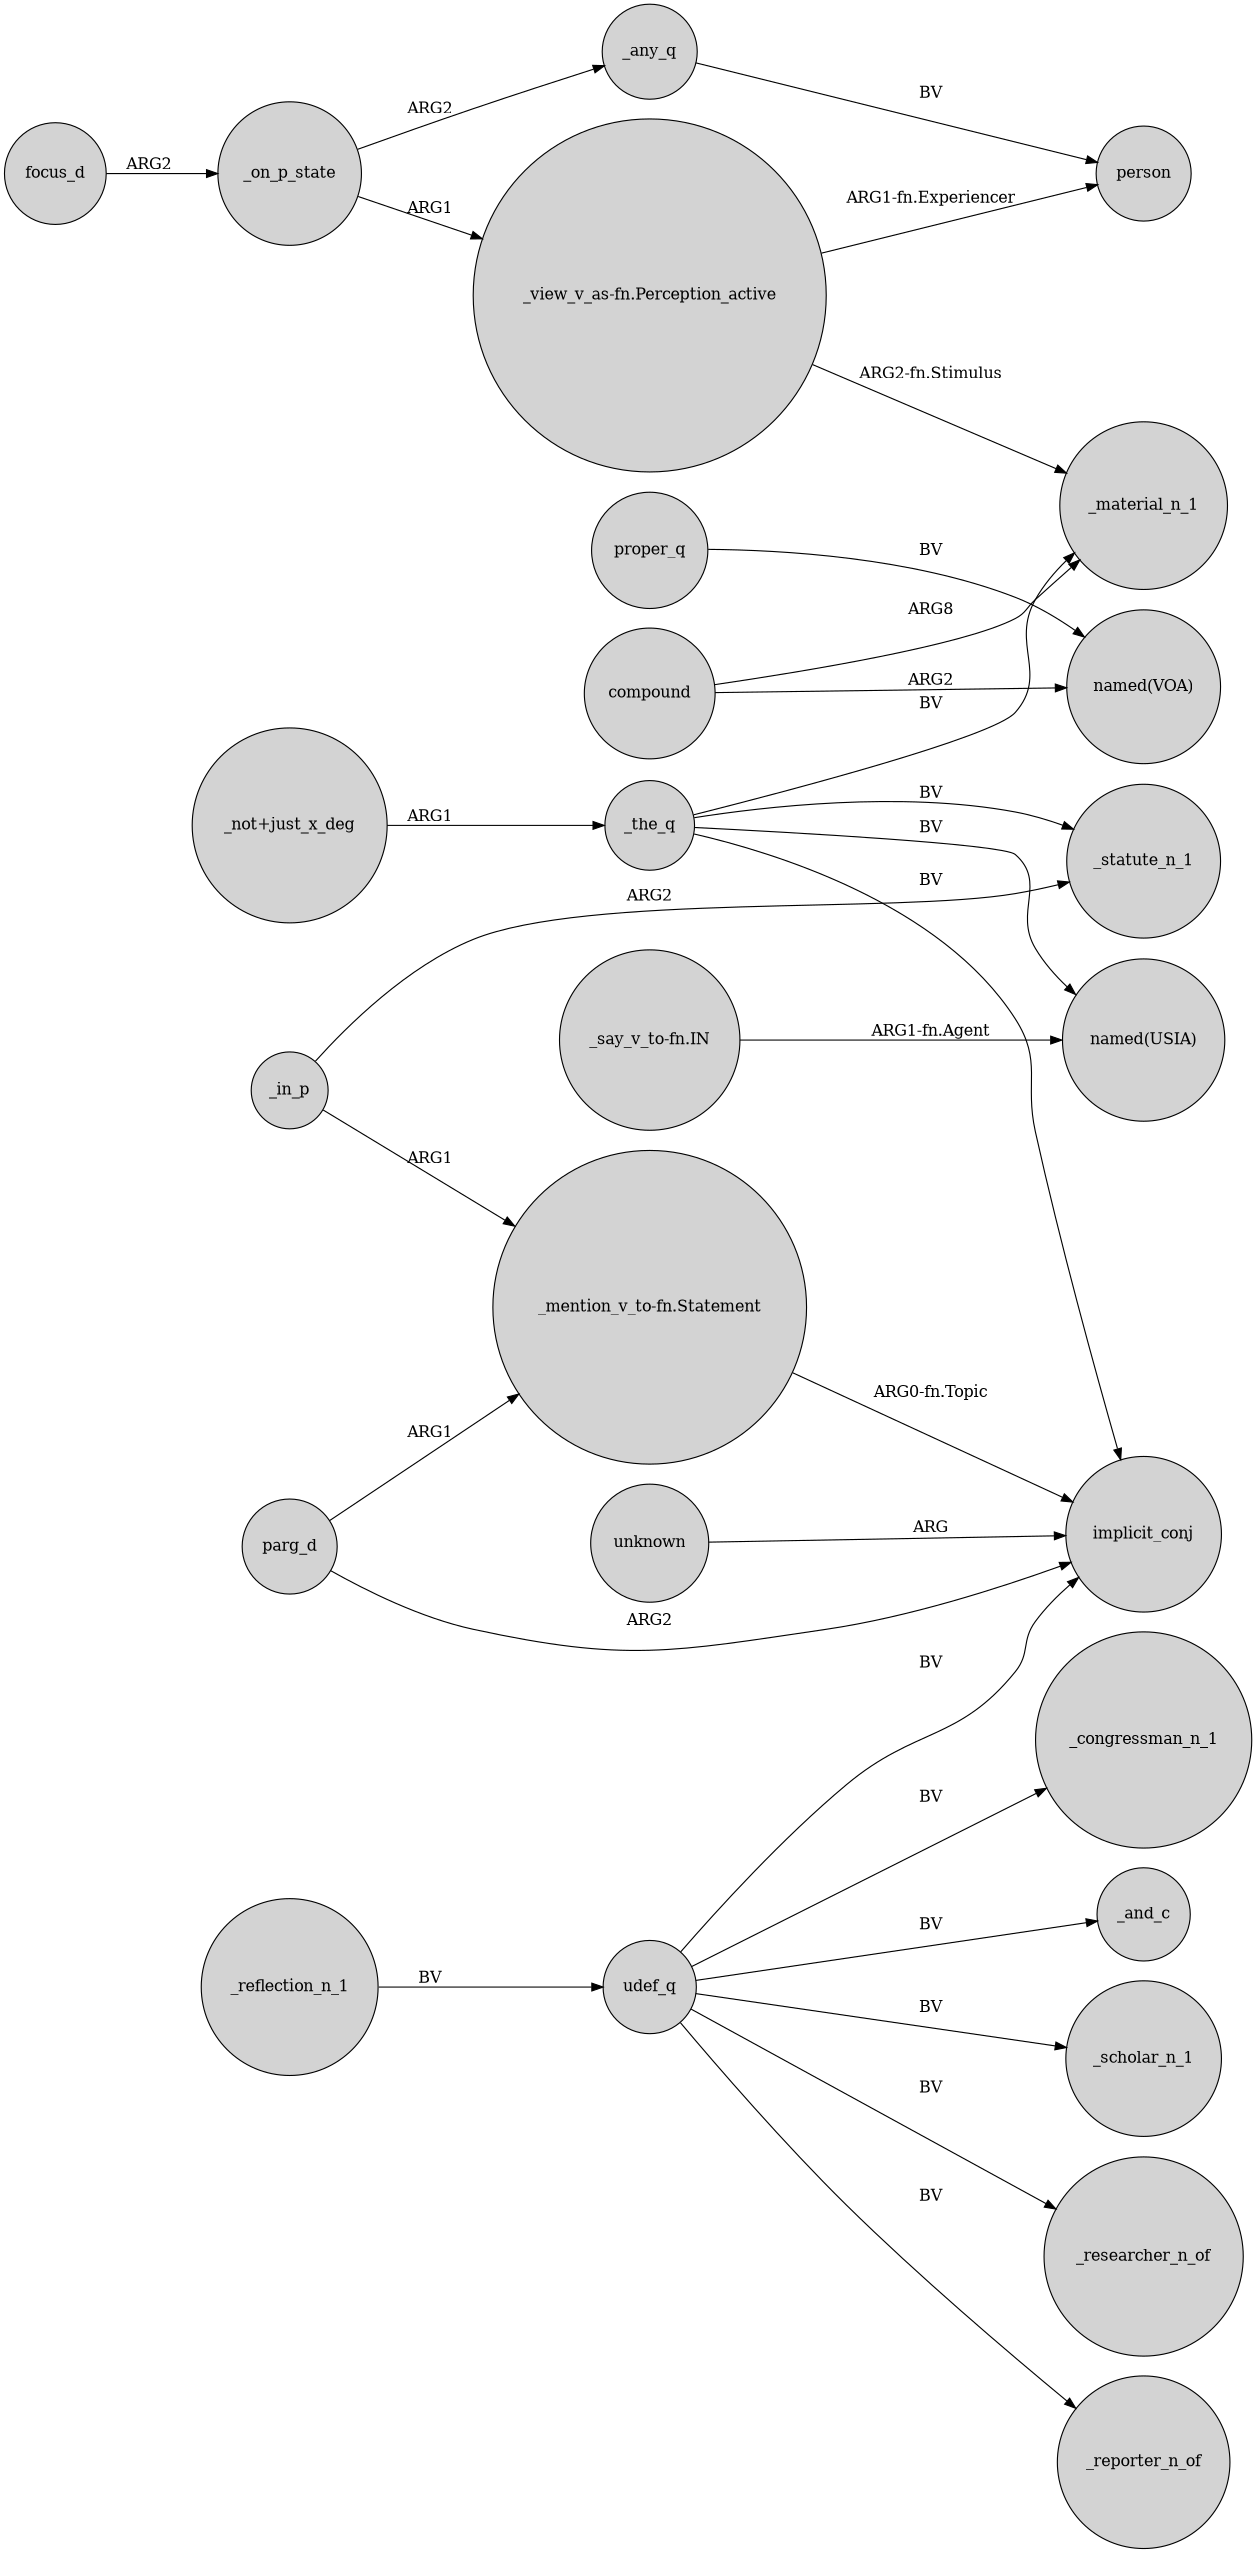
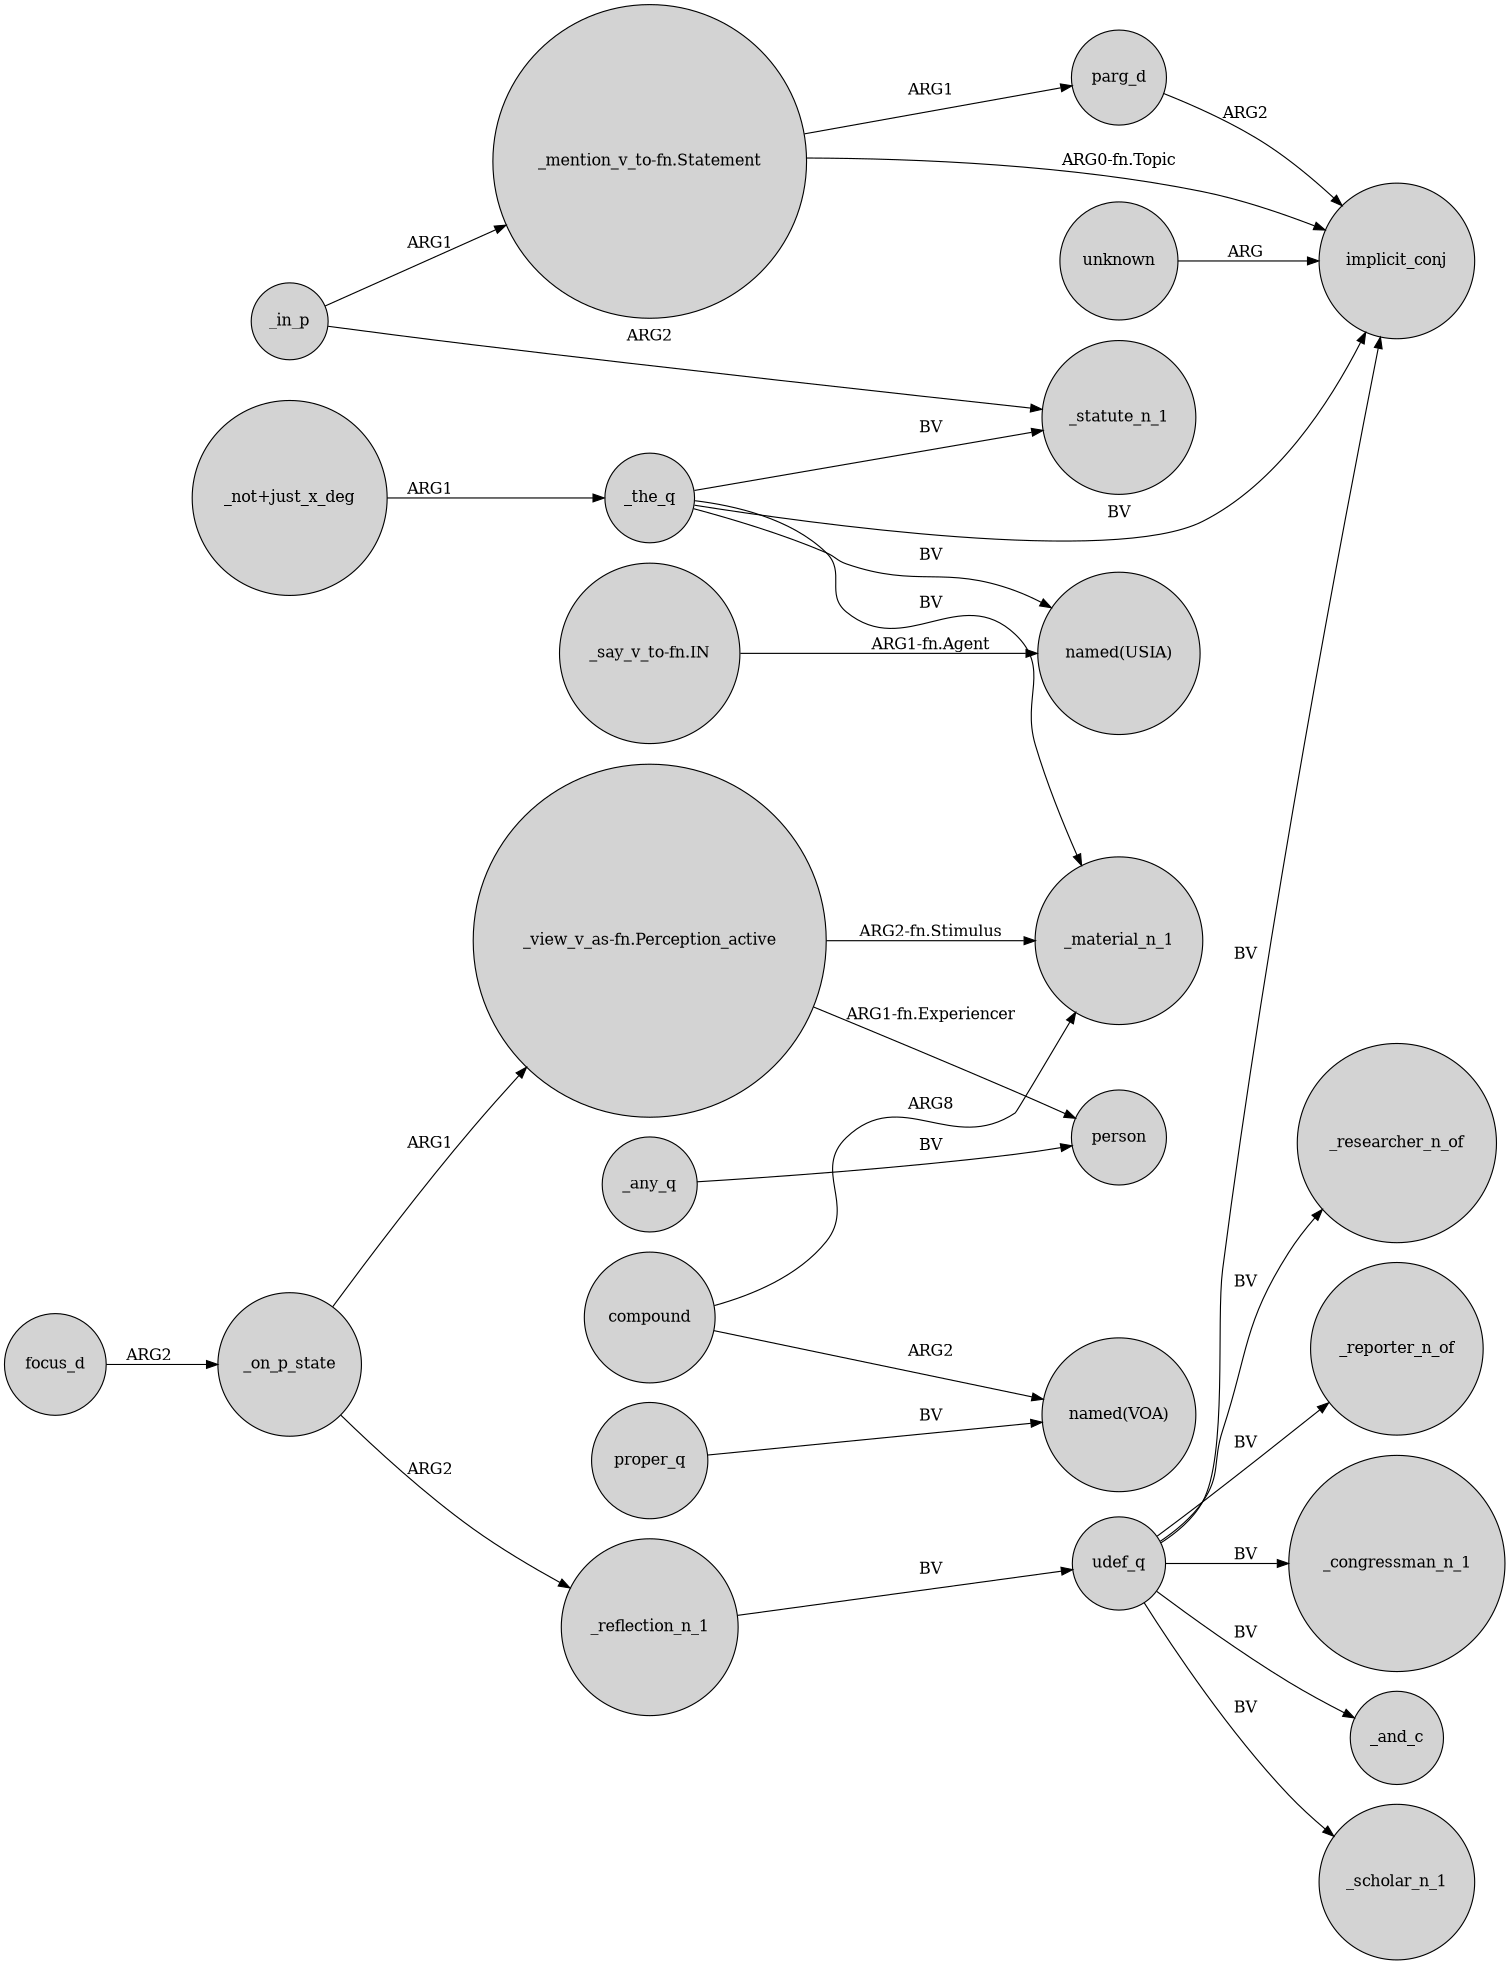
(475, 108) -> (444, 1507)
(419, 1461) -> (933, 111)
